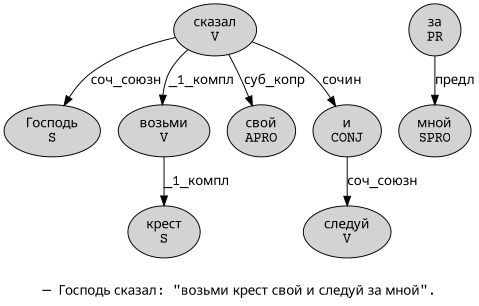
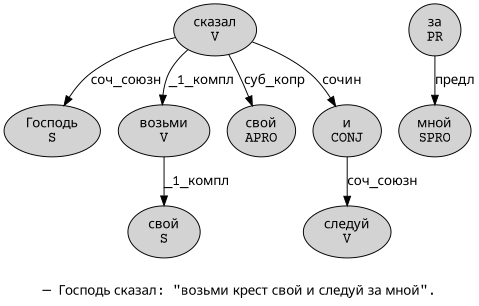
(164, 232) -> (164, 232)
